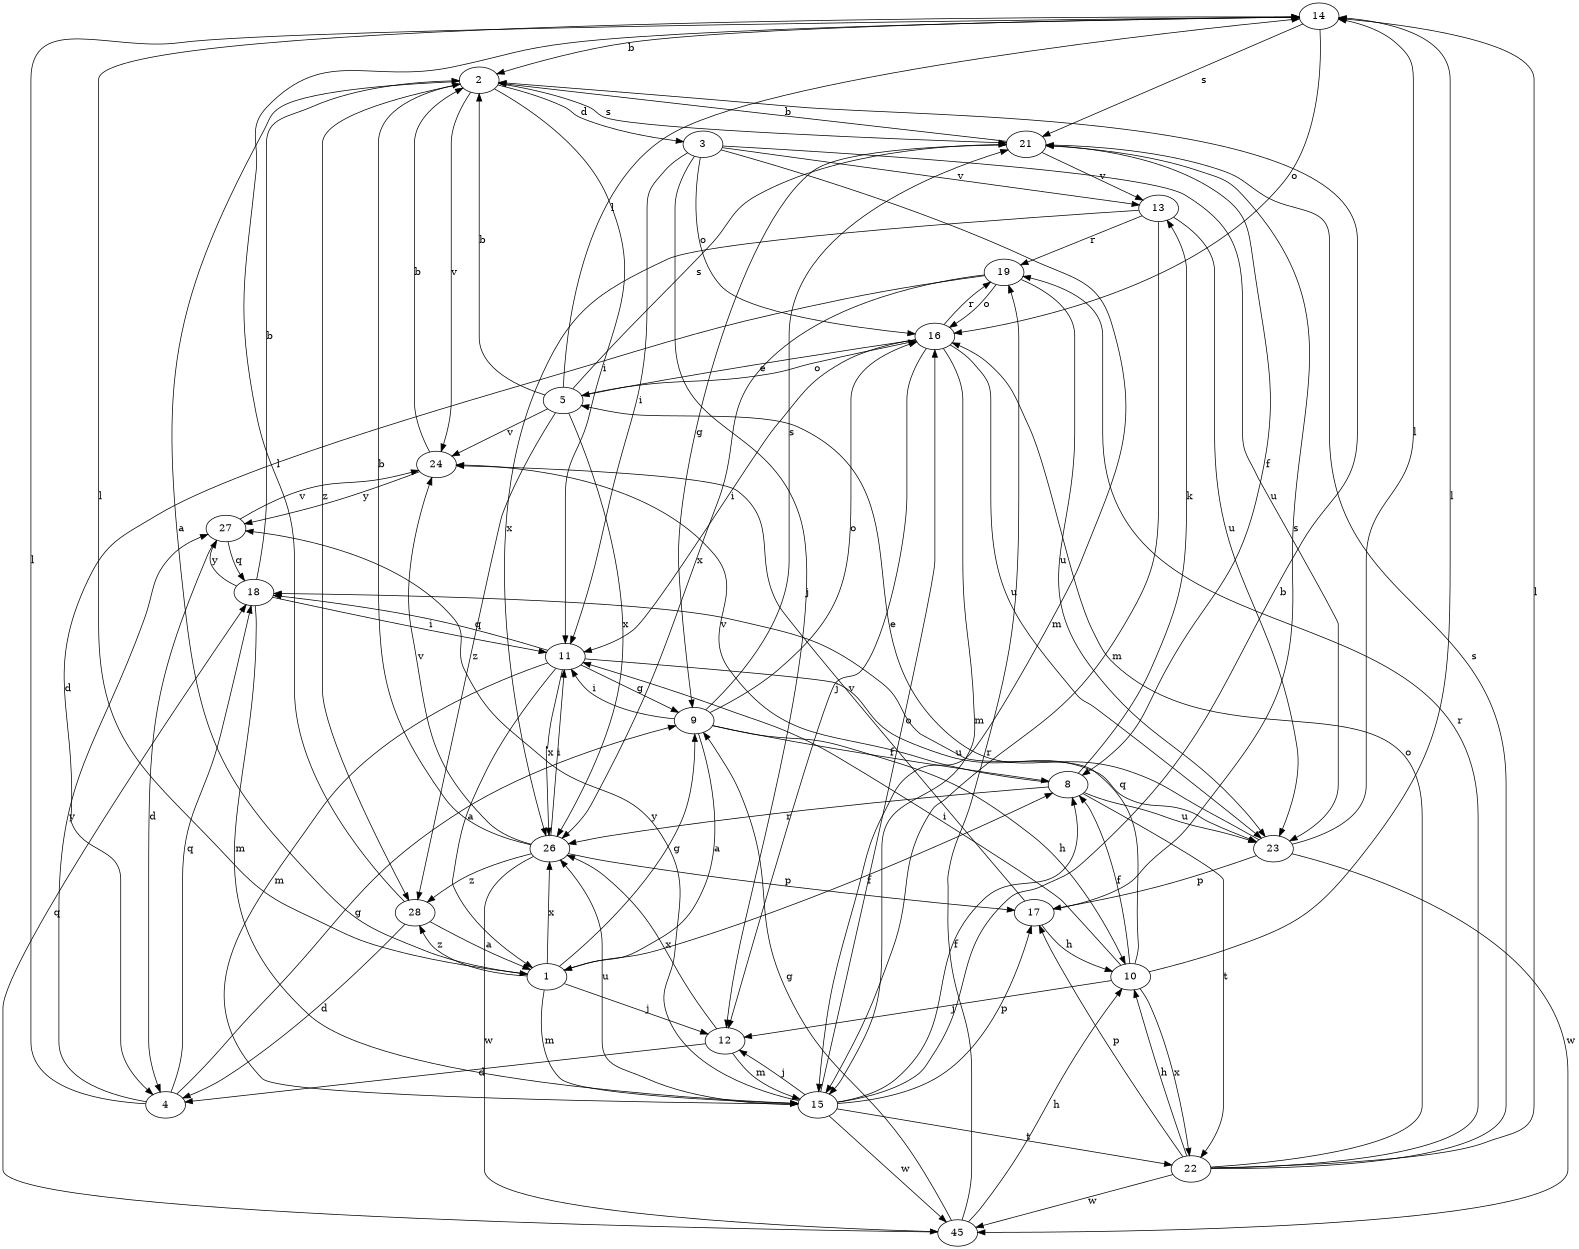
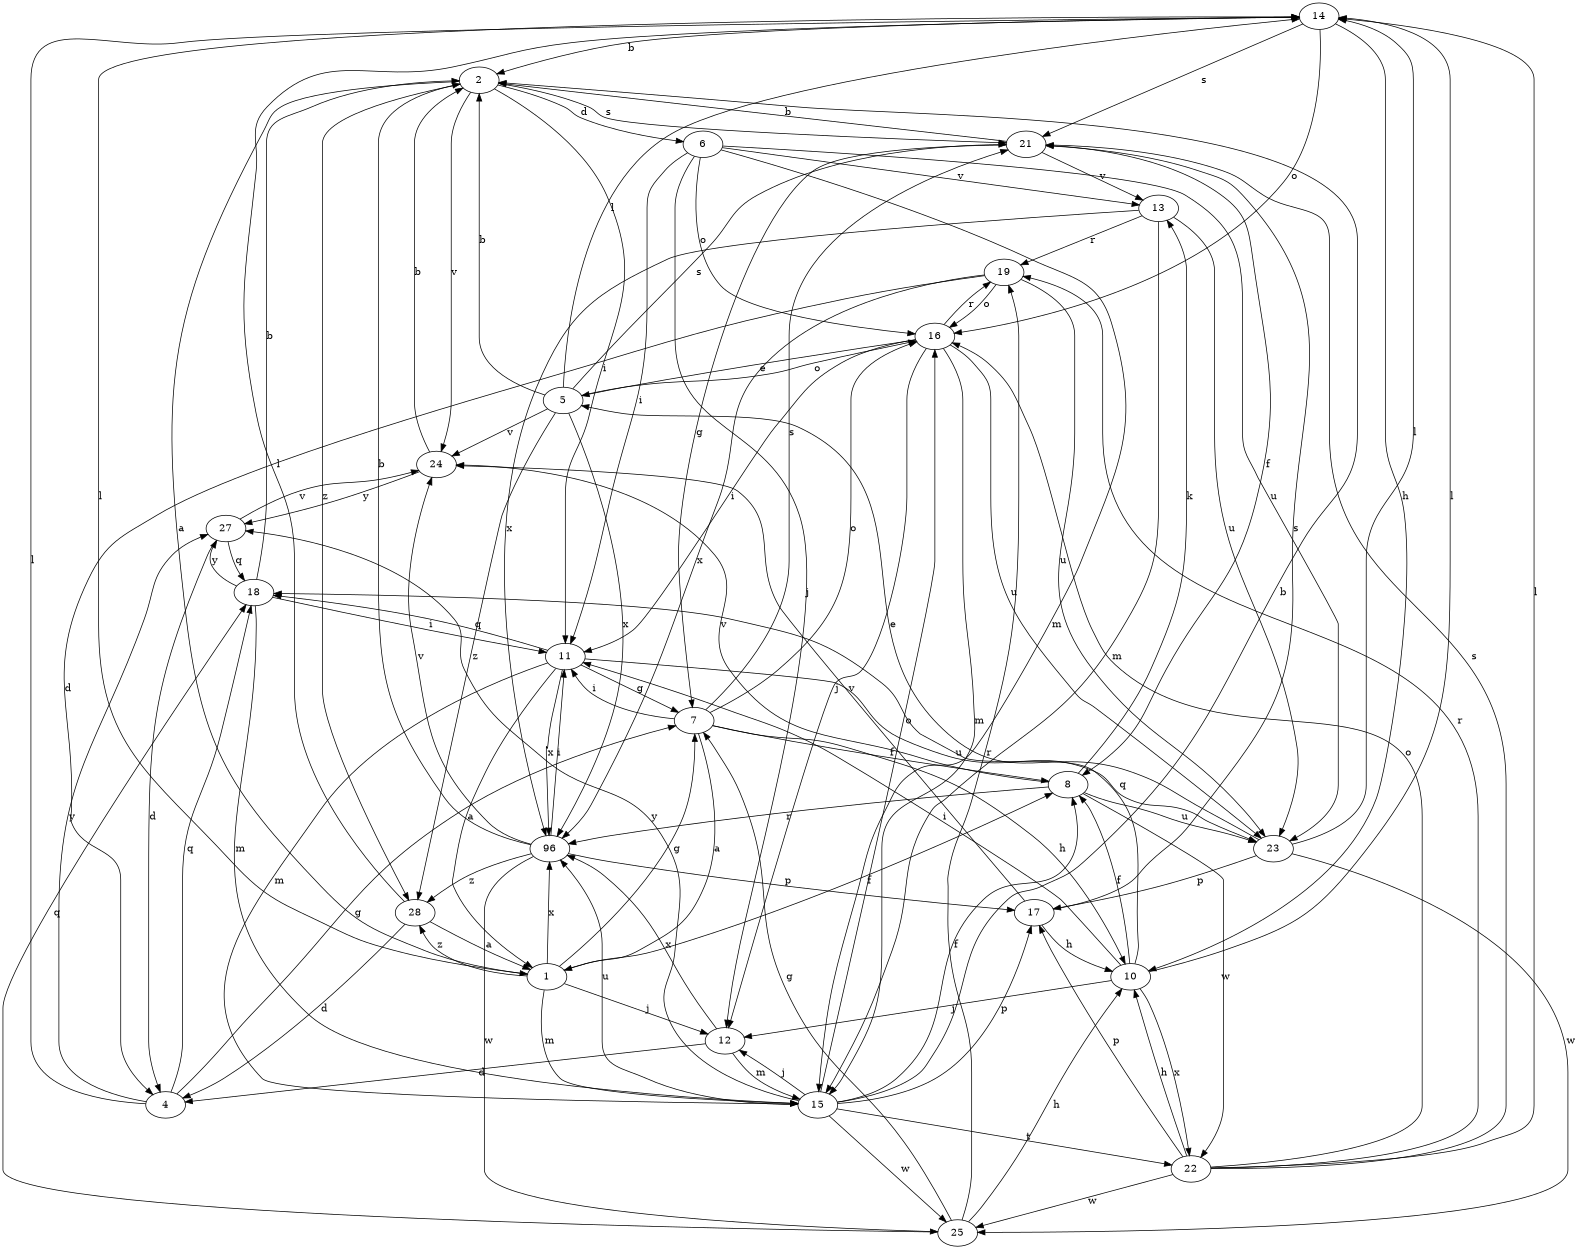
(703, 144) -> (703, 144)
none -> (1406, 543)
(694, 721) -> (694, 721)
(550, 849) -> (550, 849)
(1226, 977) -> (1226, 977)
(958, 1233) -> (958, 1233)
